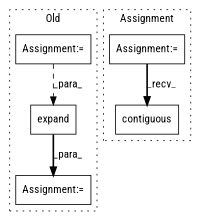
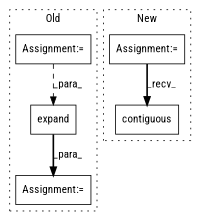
(147, 19) -> (147, 19)
